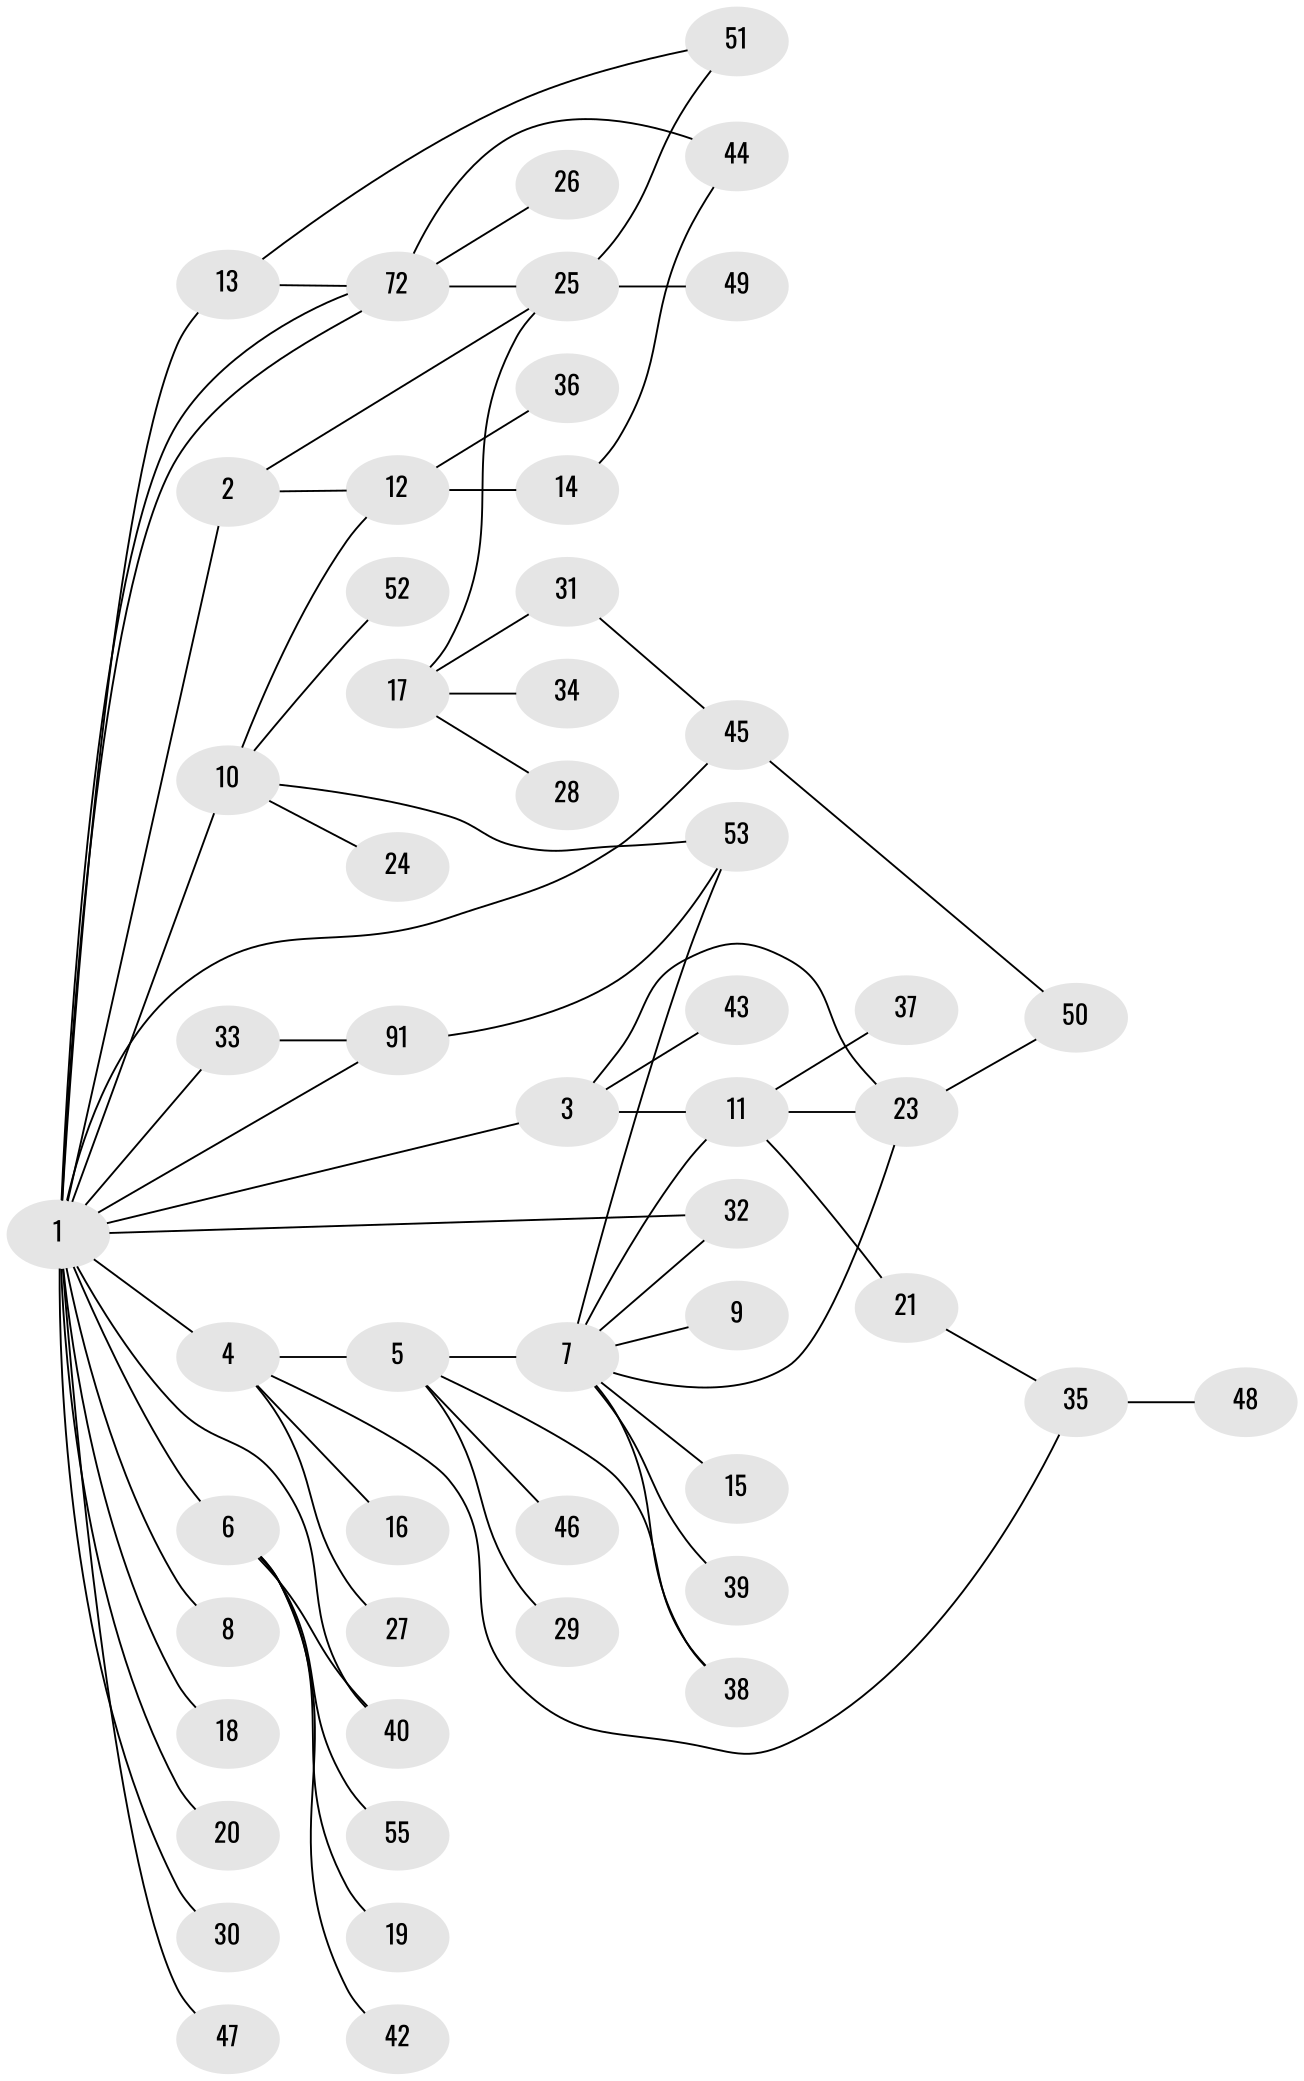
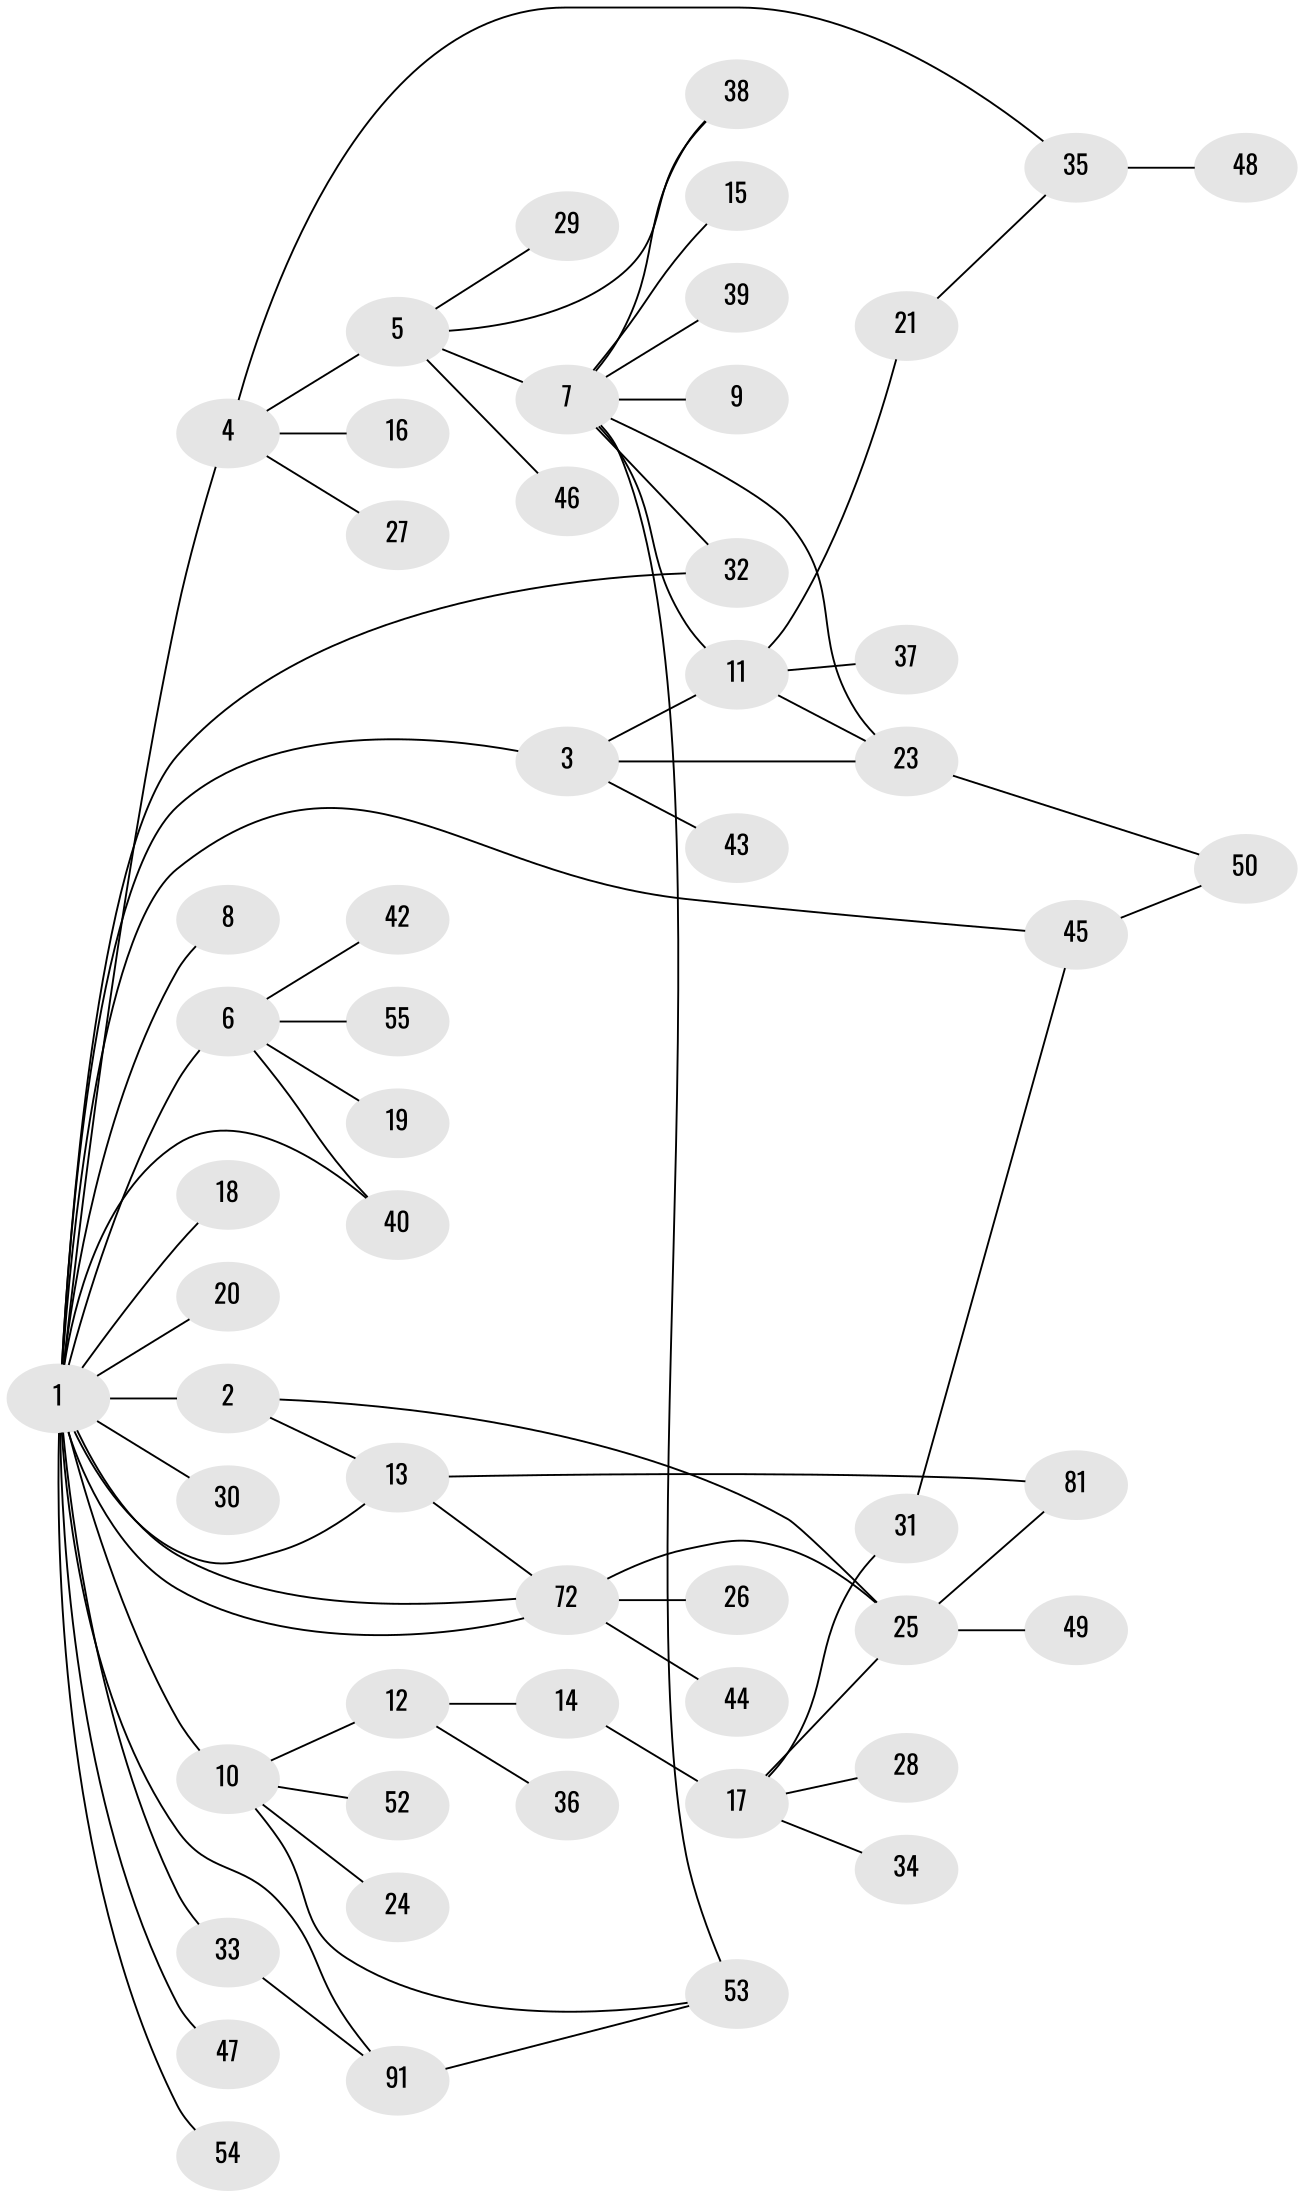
(737, 41) -> (1076, 1485)
(658, 326) -> (652, 1754)
(313, 491) -> (313, 1438)
none -> (228, 2156)
